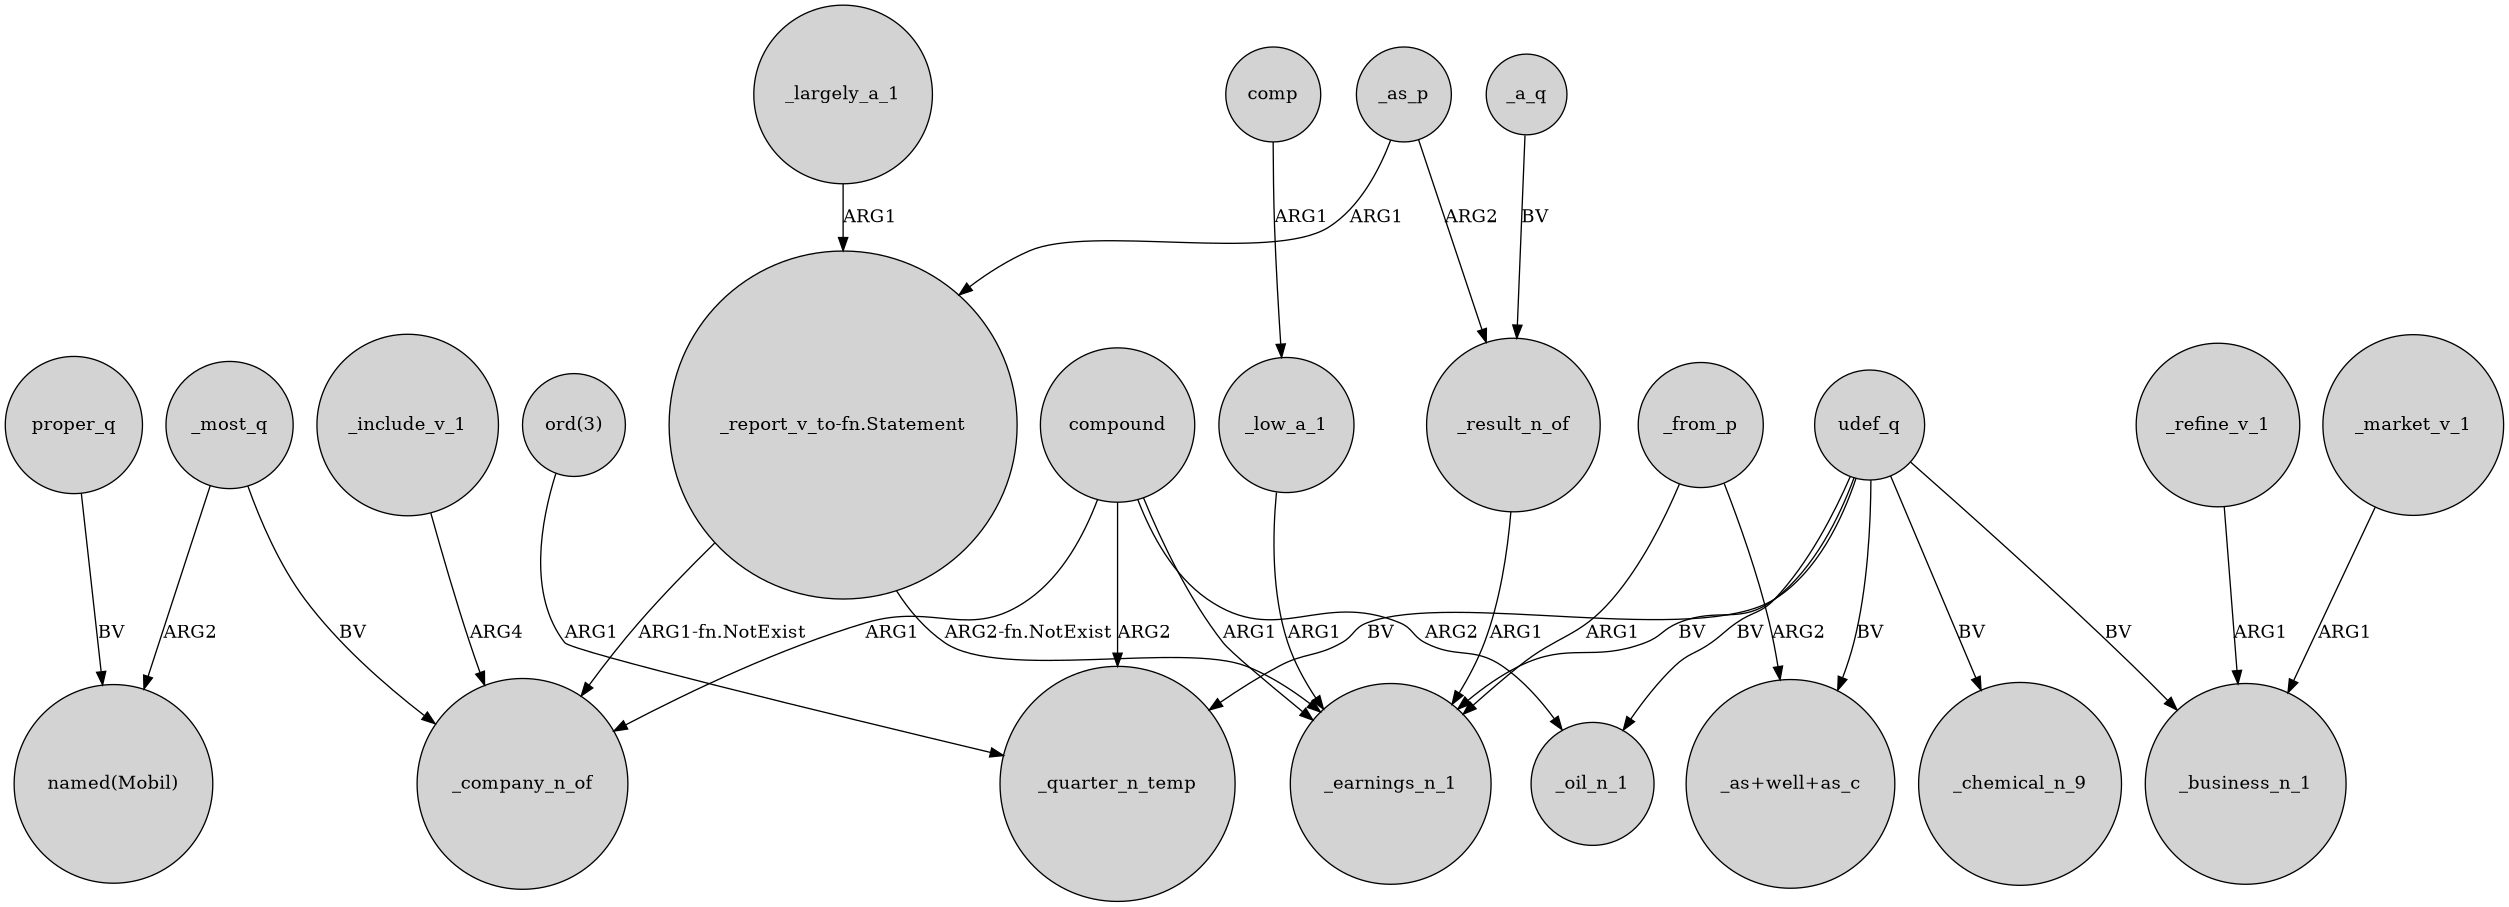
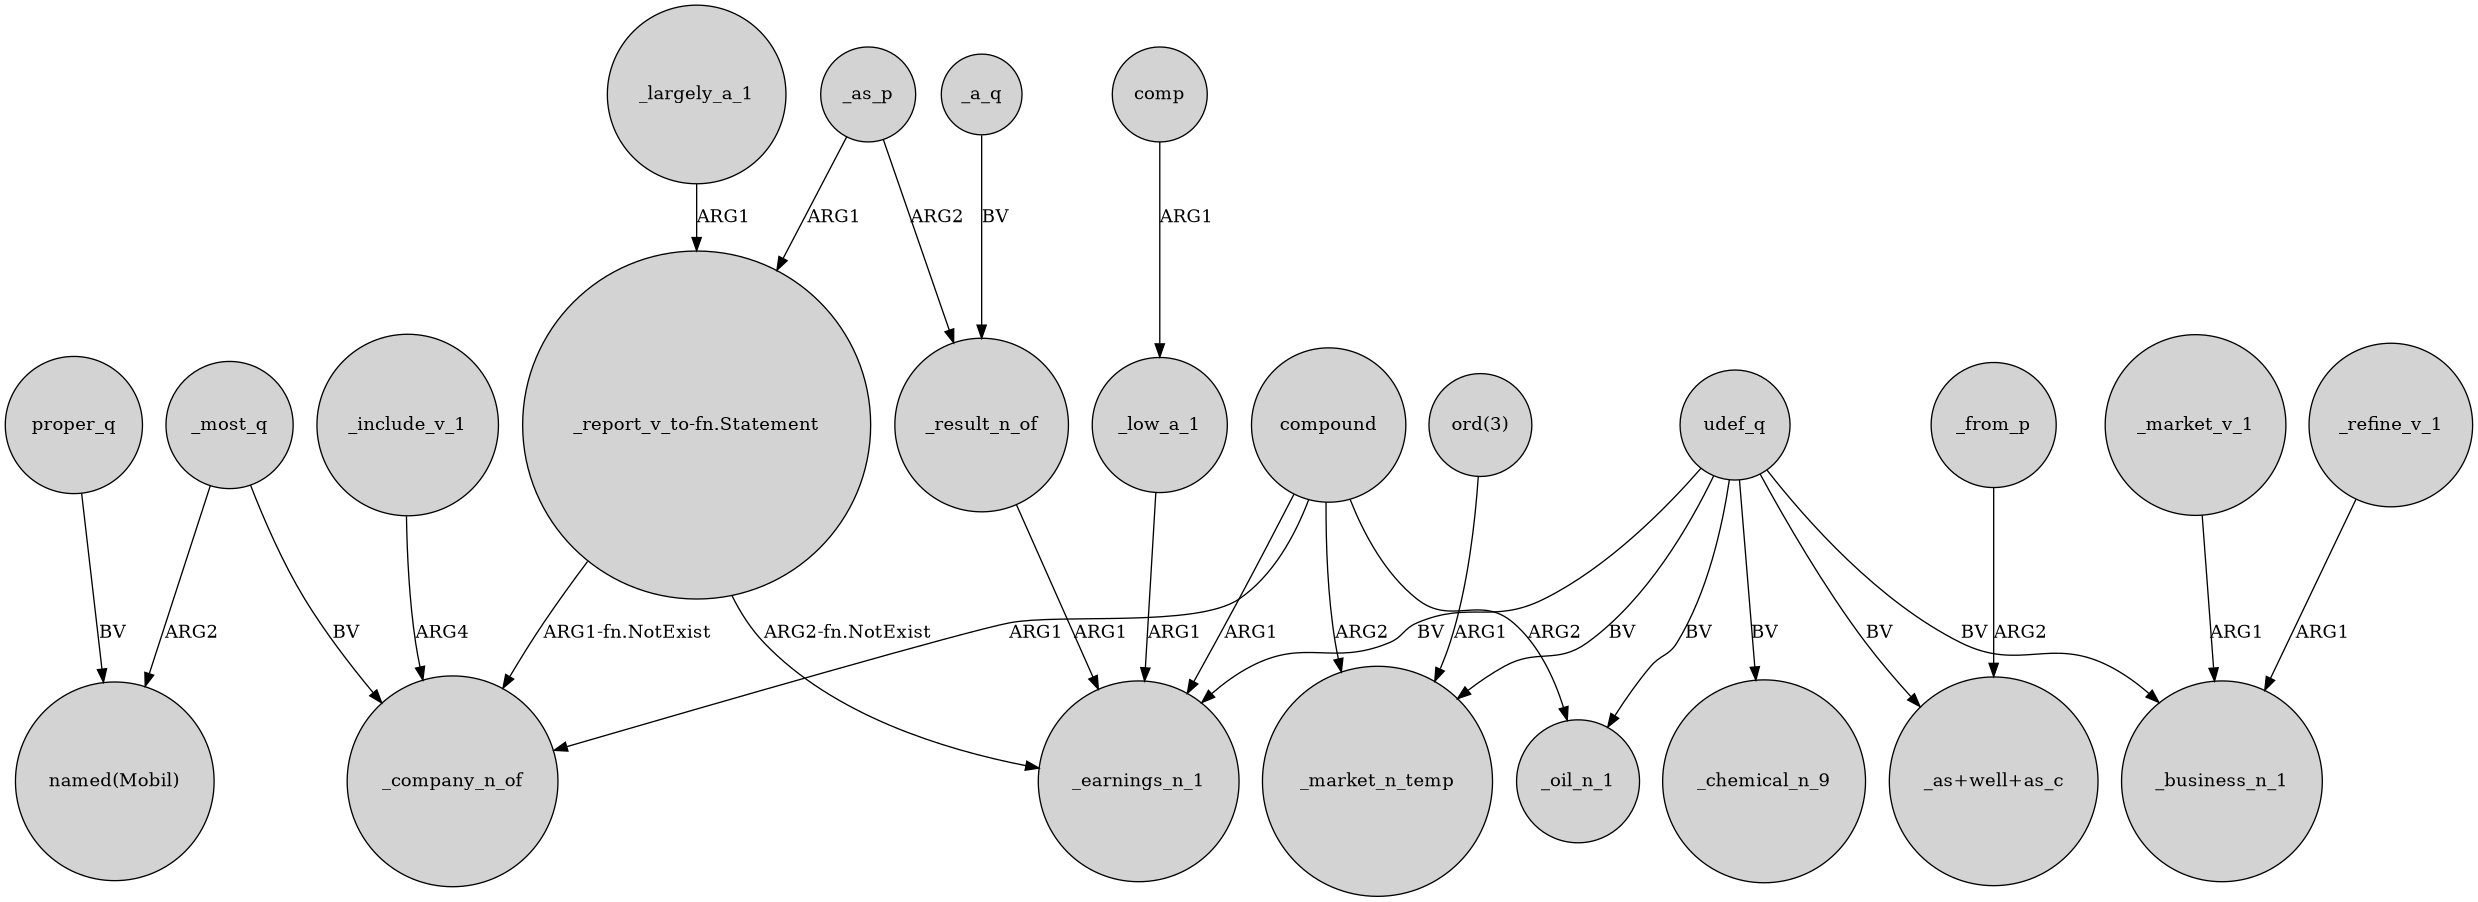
(1603, 609) -> none
(1118, 784) -> (1378, 781)
